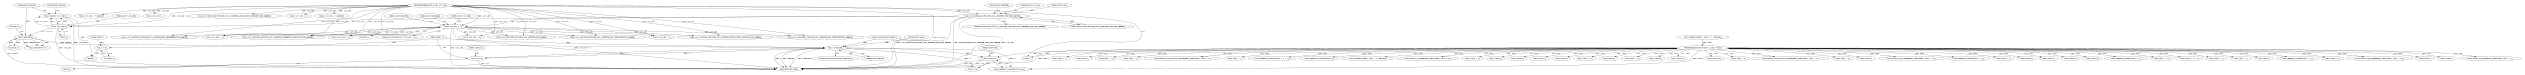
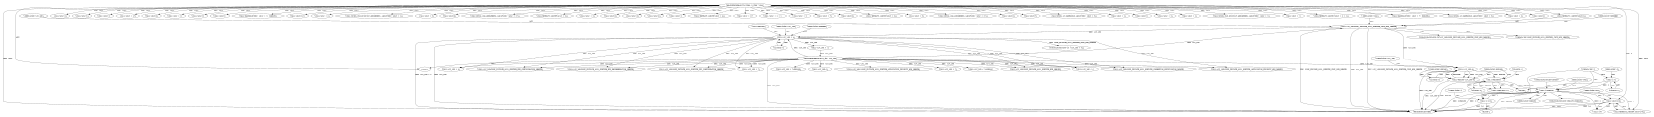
(399, 16) -> (759, 27)
(1054, 20) -> (1480, 22)
(60, 21) -> (1457, 74)
(325, 31) -> (820, 53)
(439, 32) -> (1072, 43)
(64, 37) -> (1435, 80)
(1703, 42) -> (496, 6)
(1038, 53) -> (1629, 53)
none -> (1584, 88)
none -> (1605, 107)
